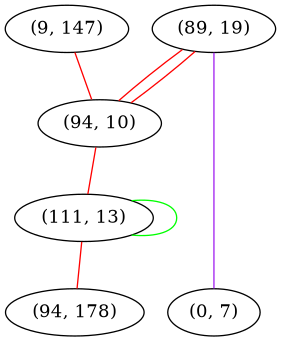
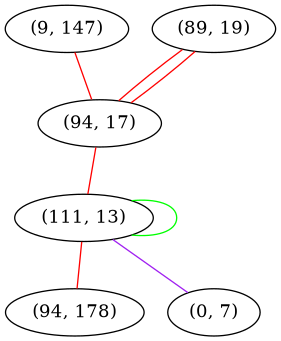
(100, 123) -> (100, 123)
(214, 171) -> (150, 266)
